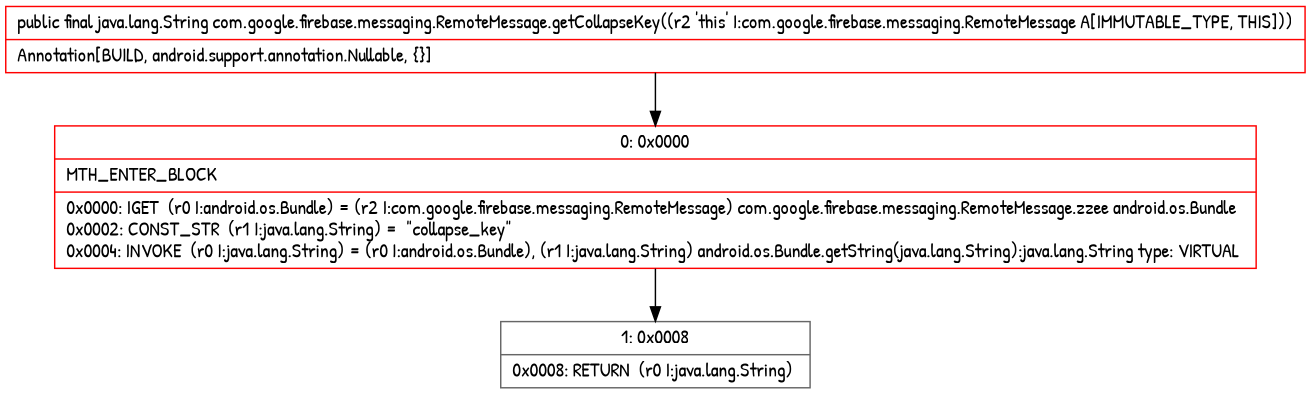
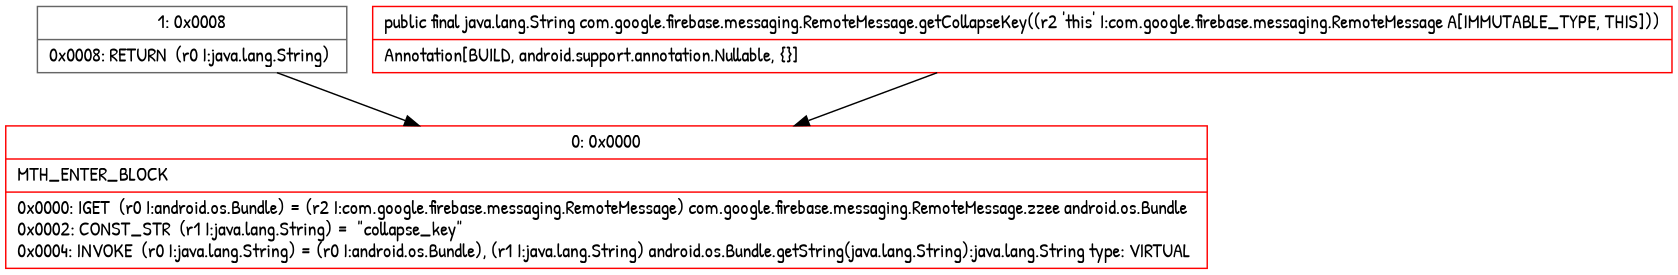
(655, 288) -> (341, 97)
